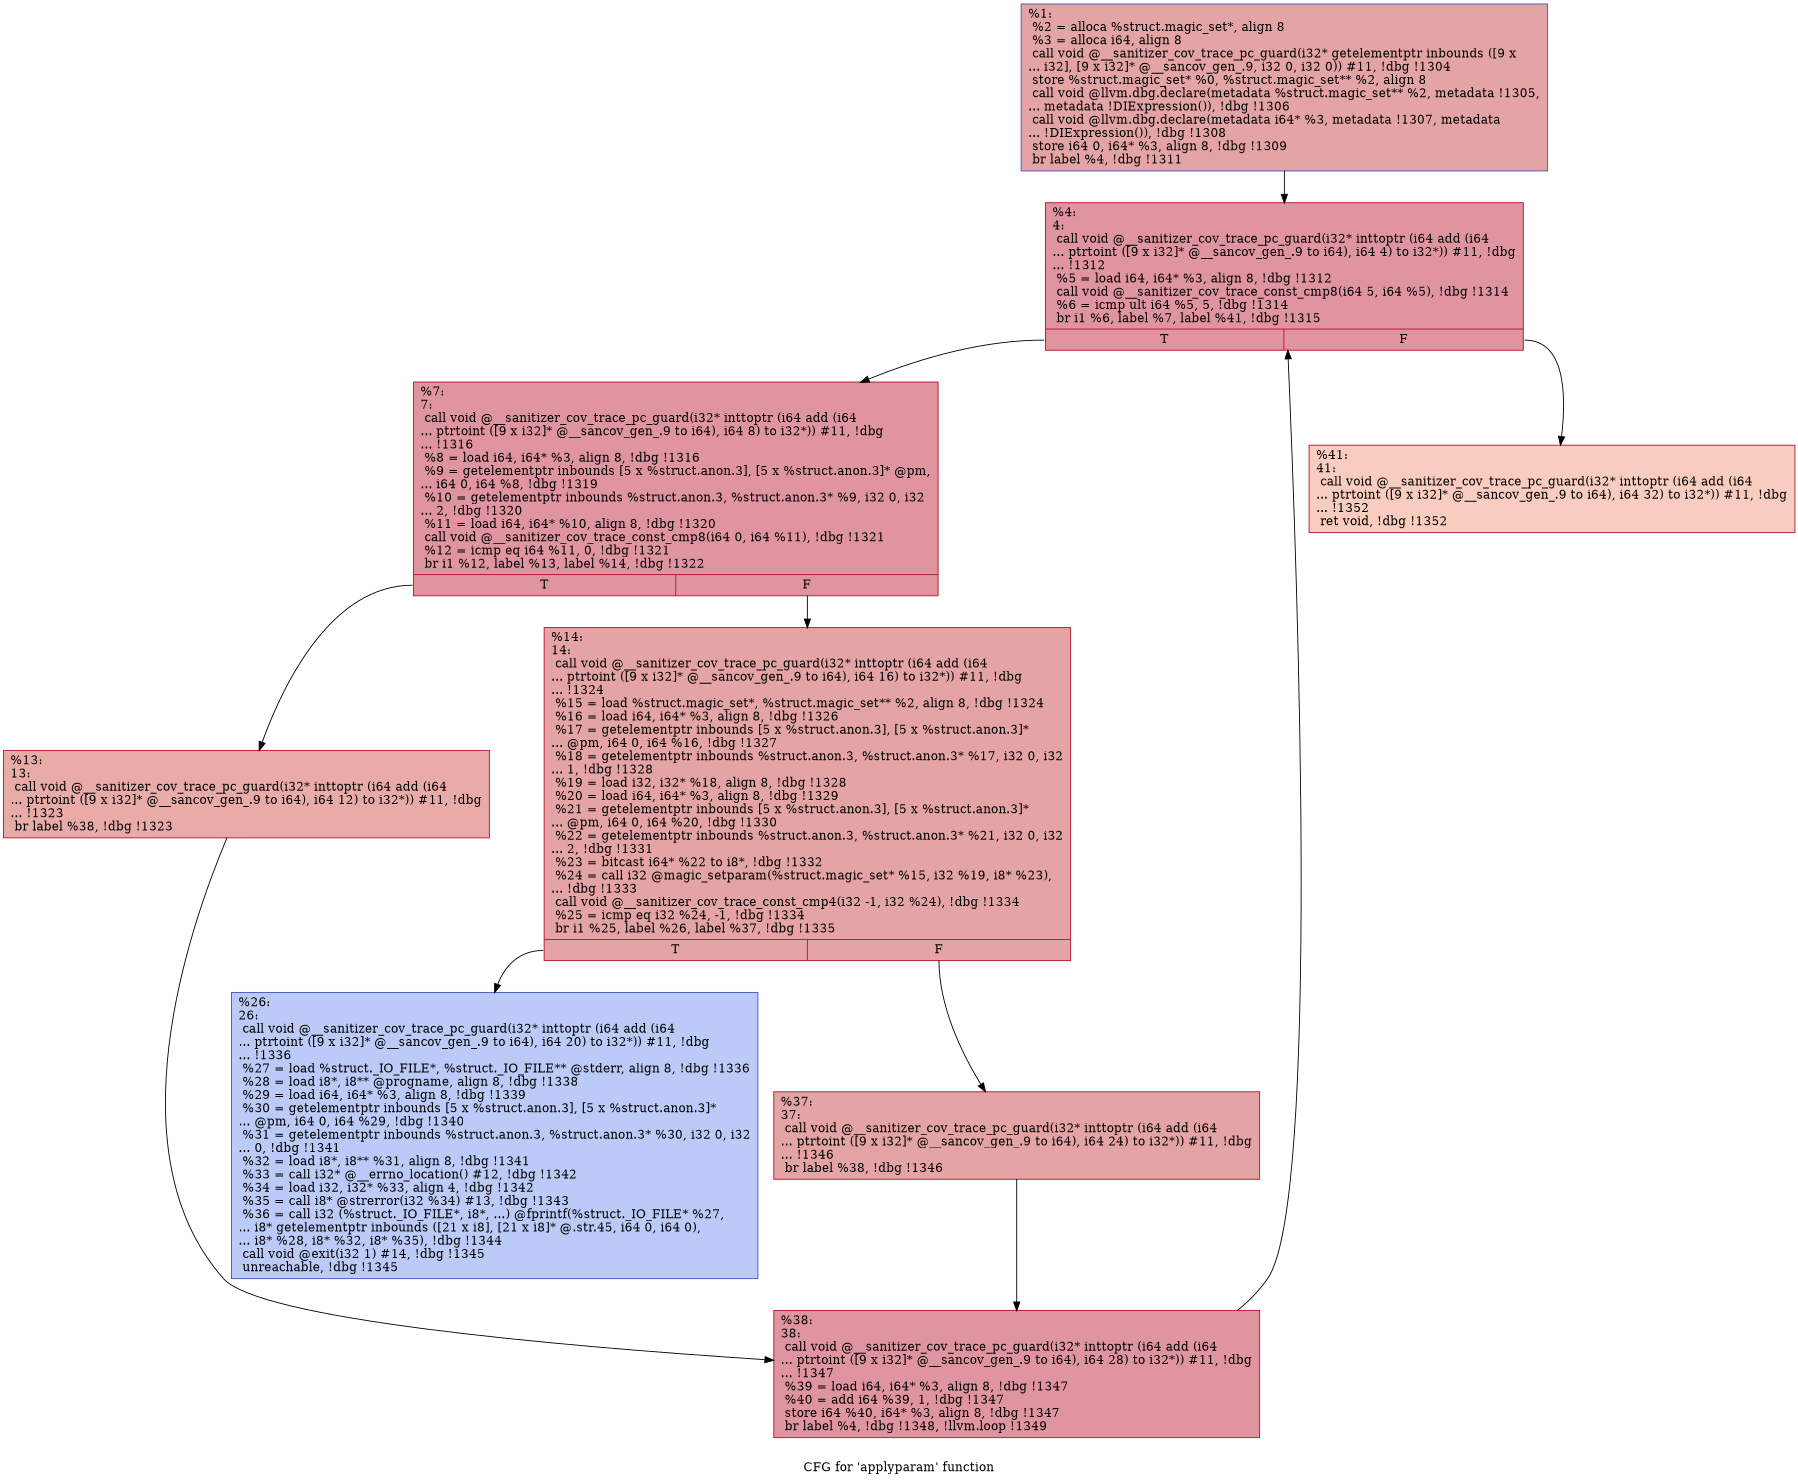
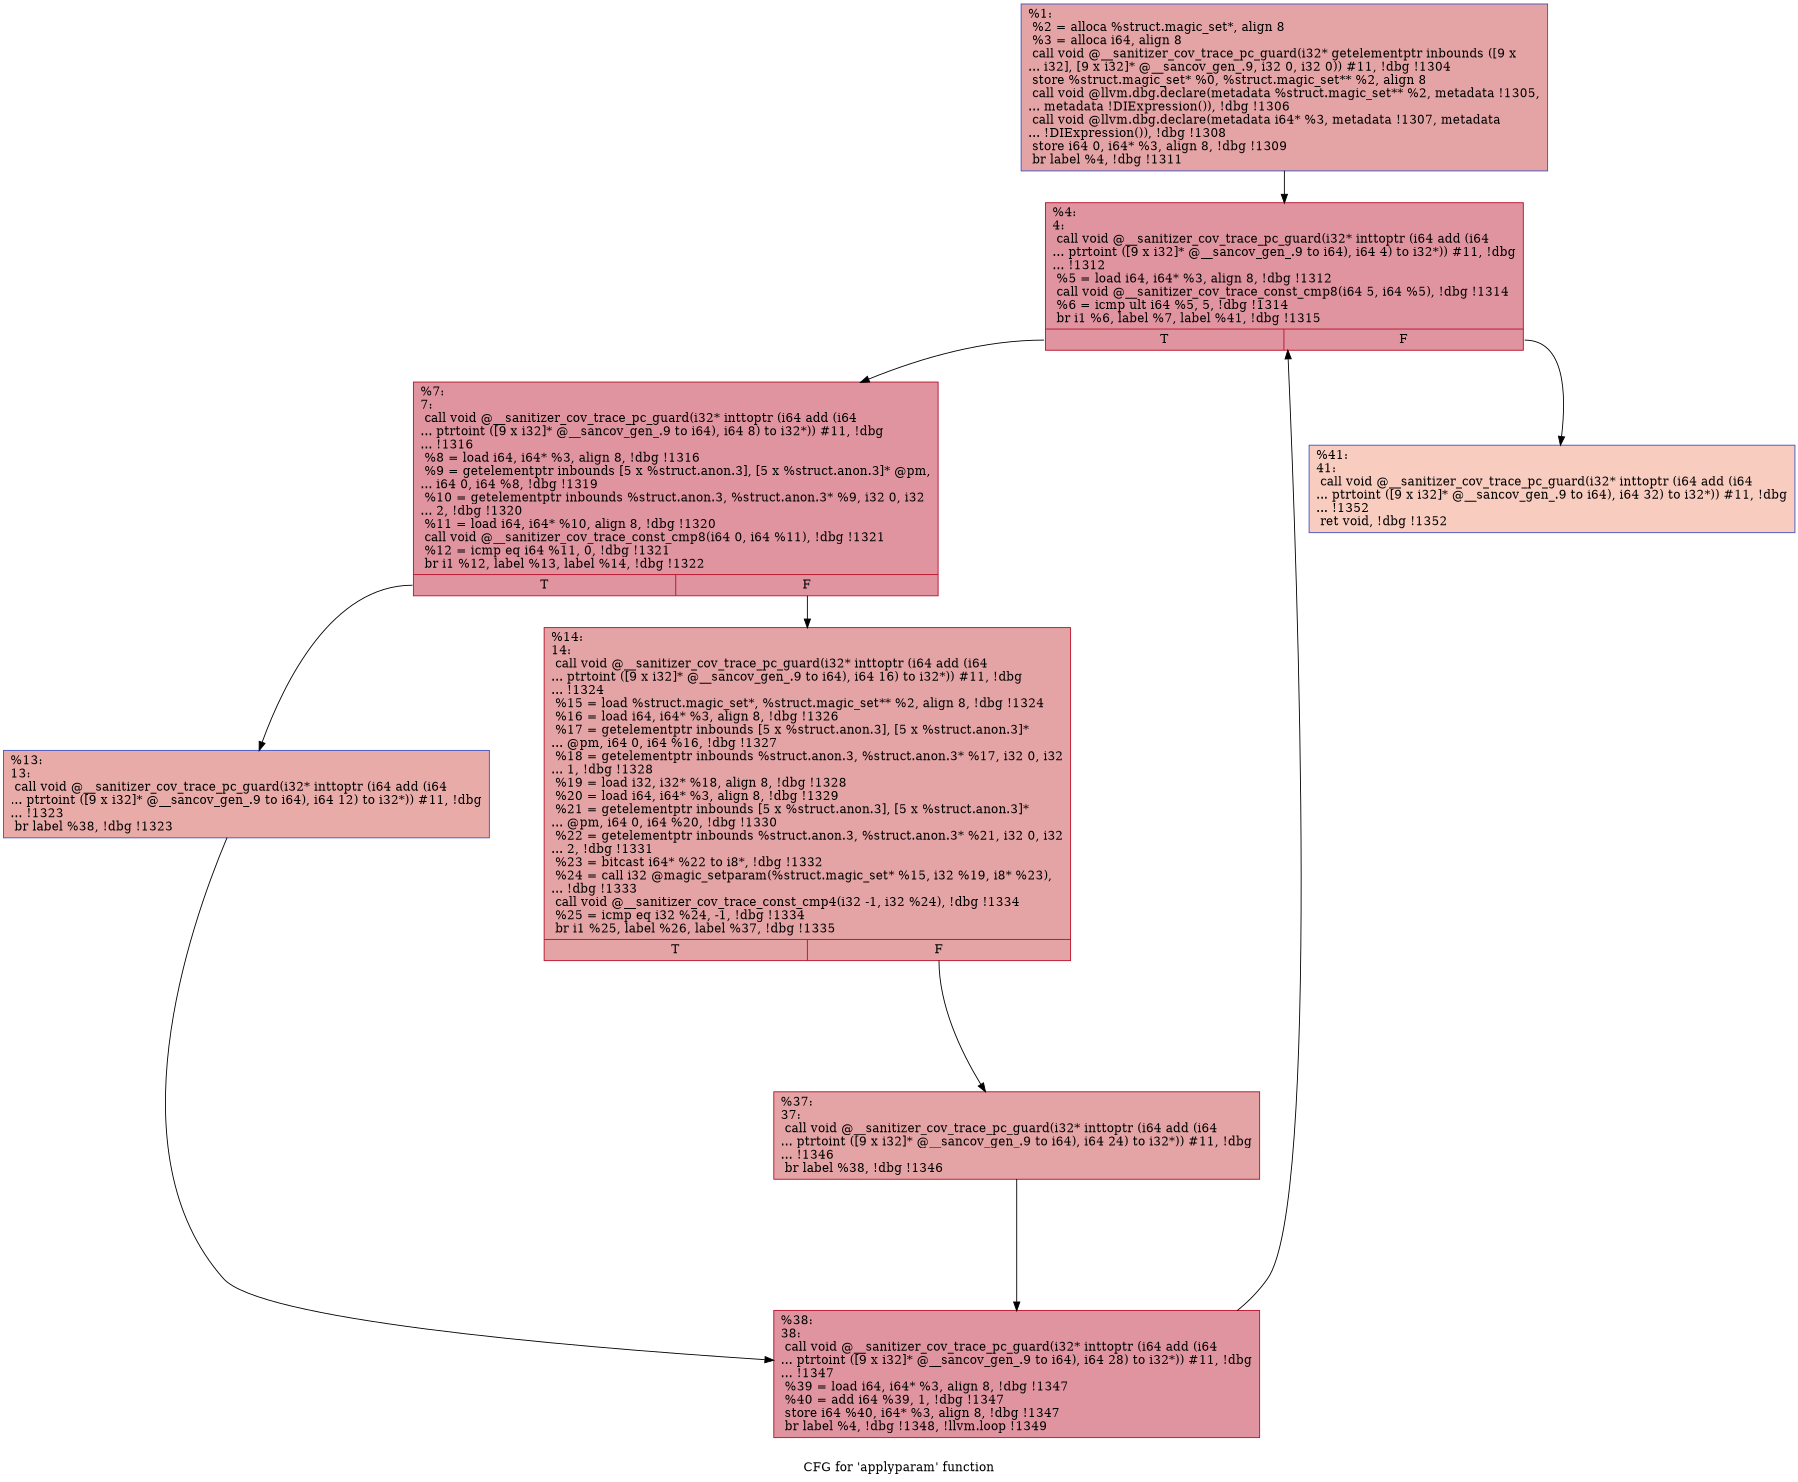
(1552, 489) -> (1552, 489)
(246, 794) -> (246, 794)
(495, 1136) -> none
